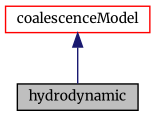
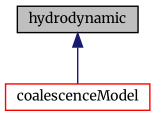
(78, 66) -> (78, 66)
